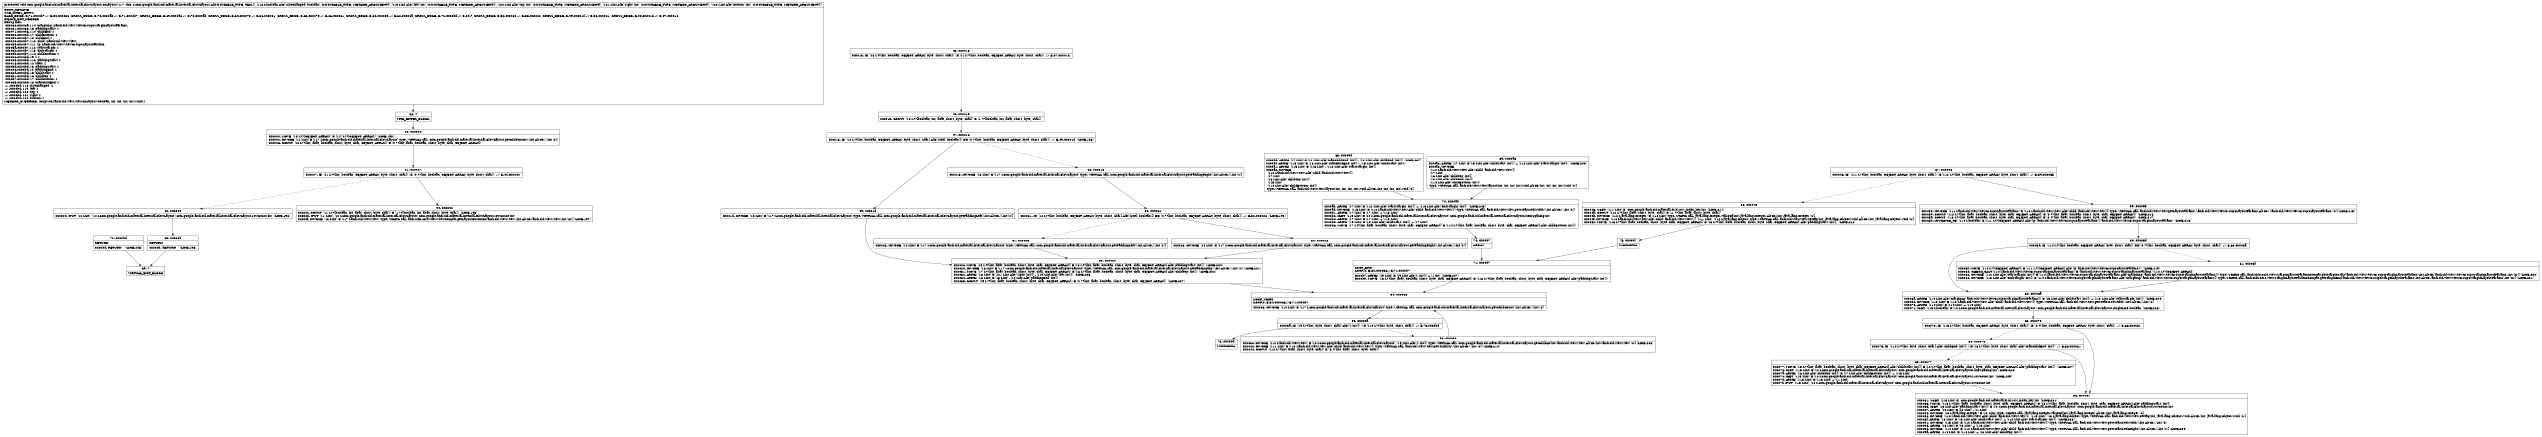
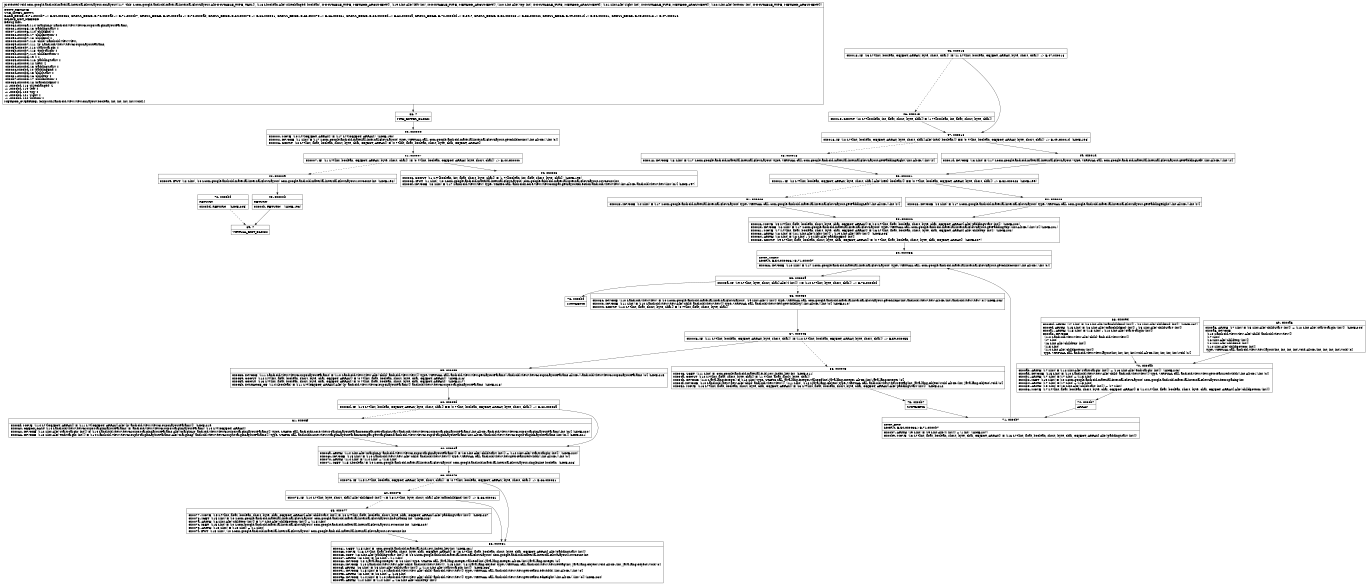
none -> (995, 92)
(133, 258) -> (237, 216)
(893, 258) -> (997, 168)
(1446, 322) -> (798, 320)
